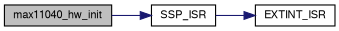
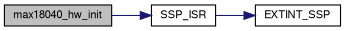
(58, 15) -> (58, 15)
(295, 15) -> (298, 15)
